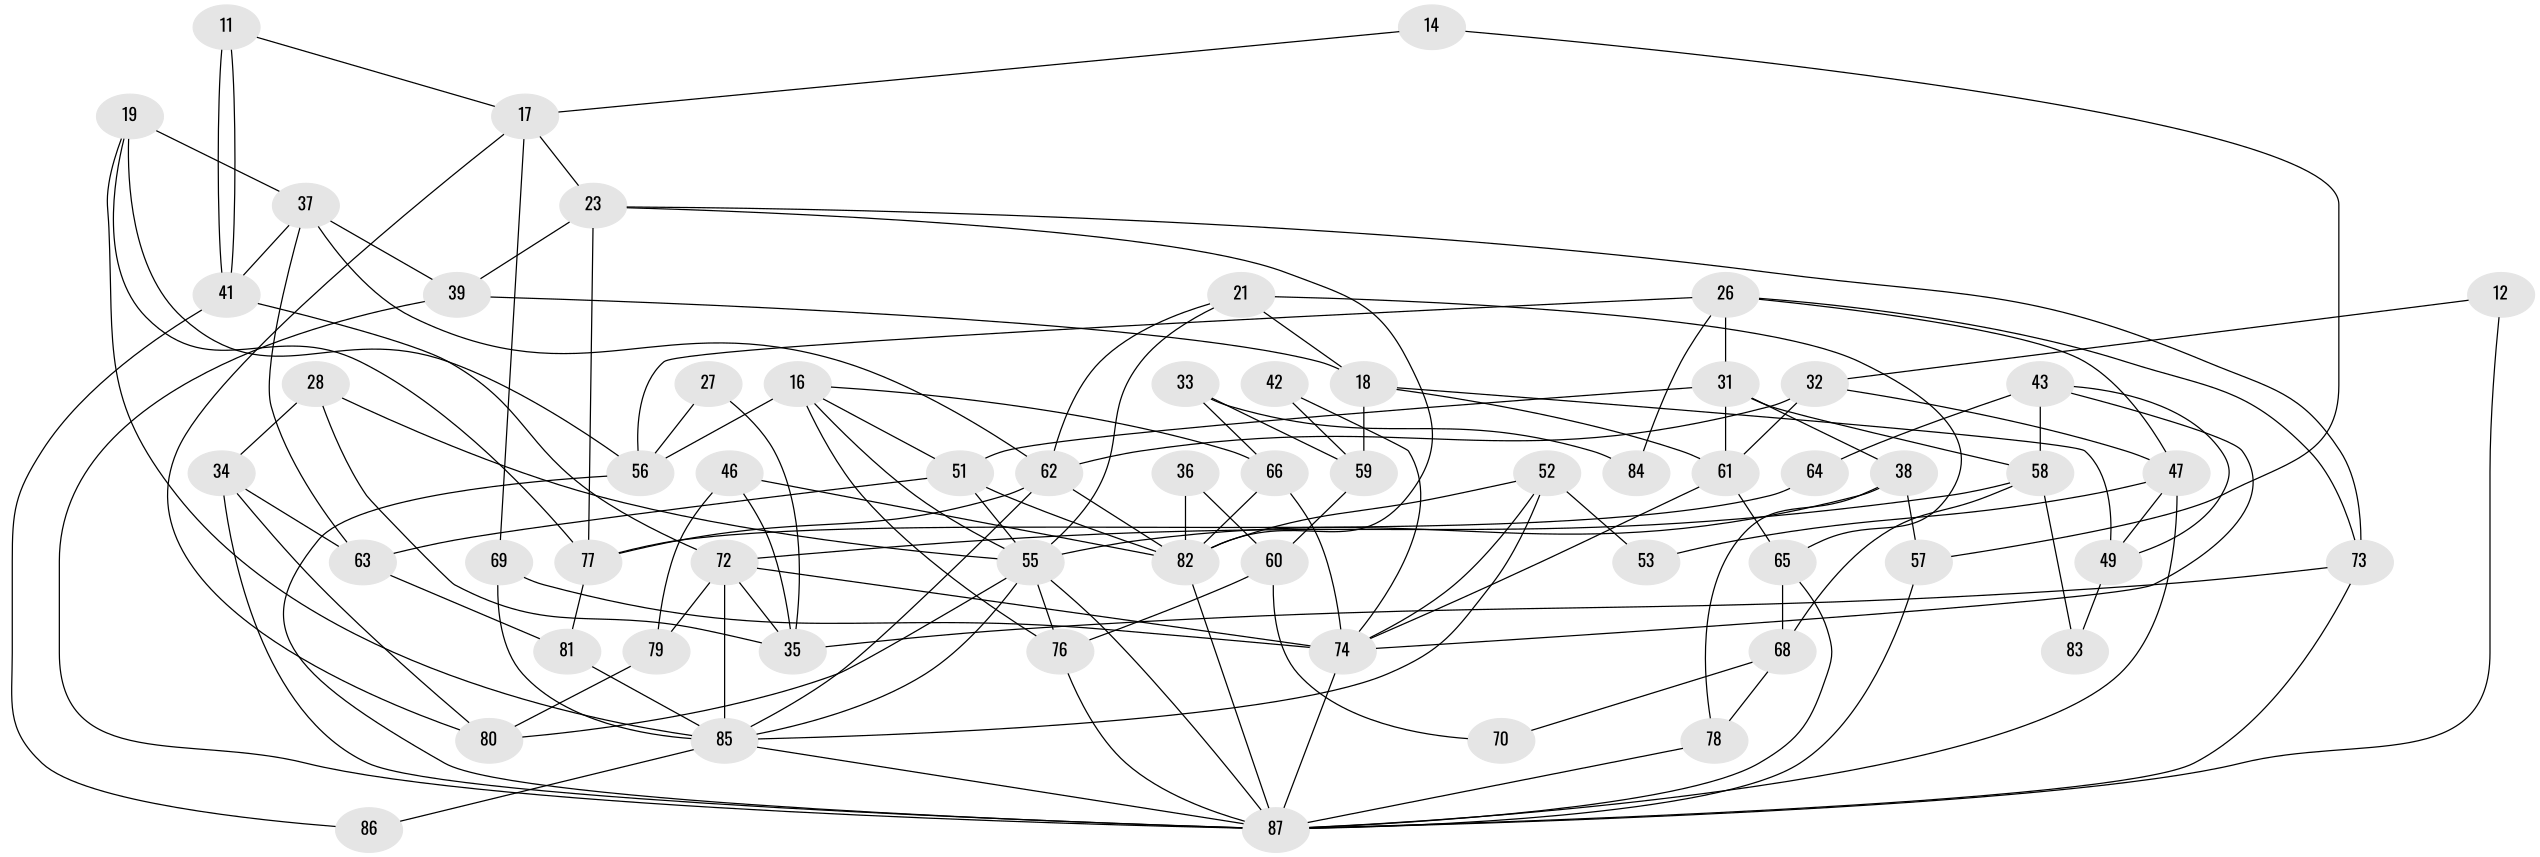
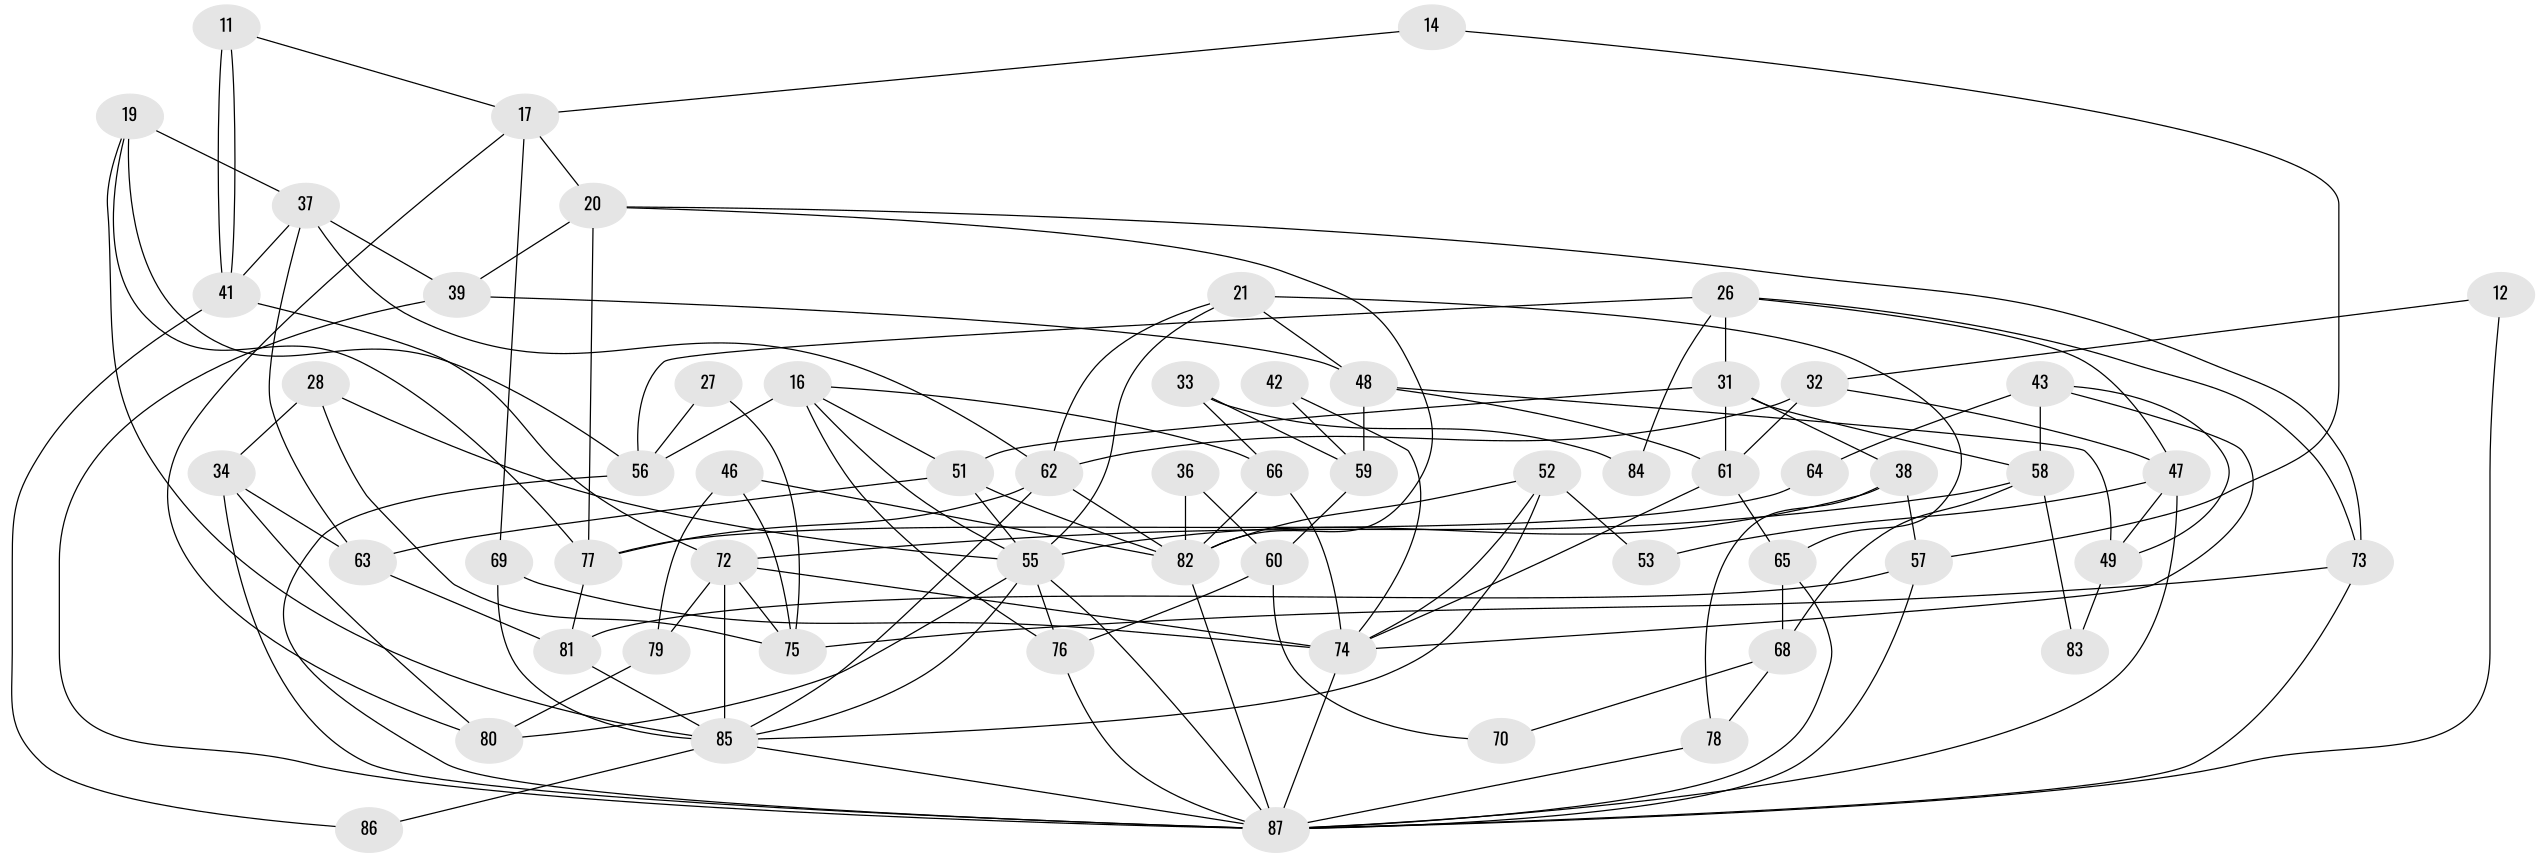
(593, 206) -> (593, 206)
(1364, 384) -> (1364, 384)
none -> (1240, 596)
(793, 652) -> (793, 652)
